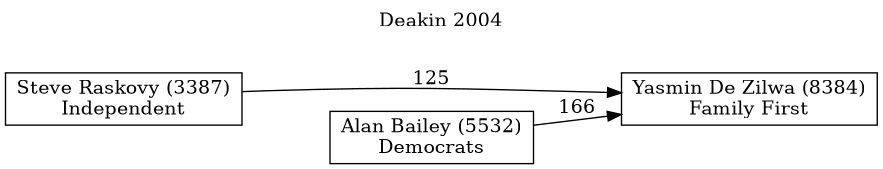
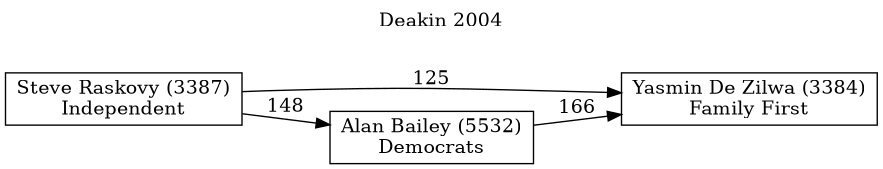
(749, 99) -> (749, 99)
none -> (279, 118)
